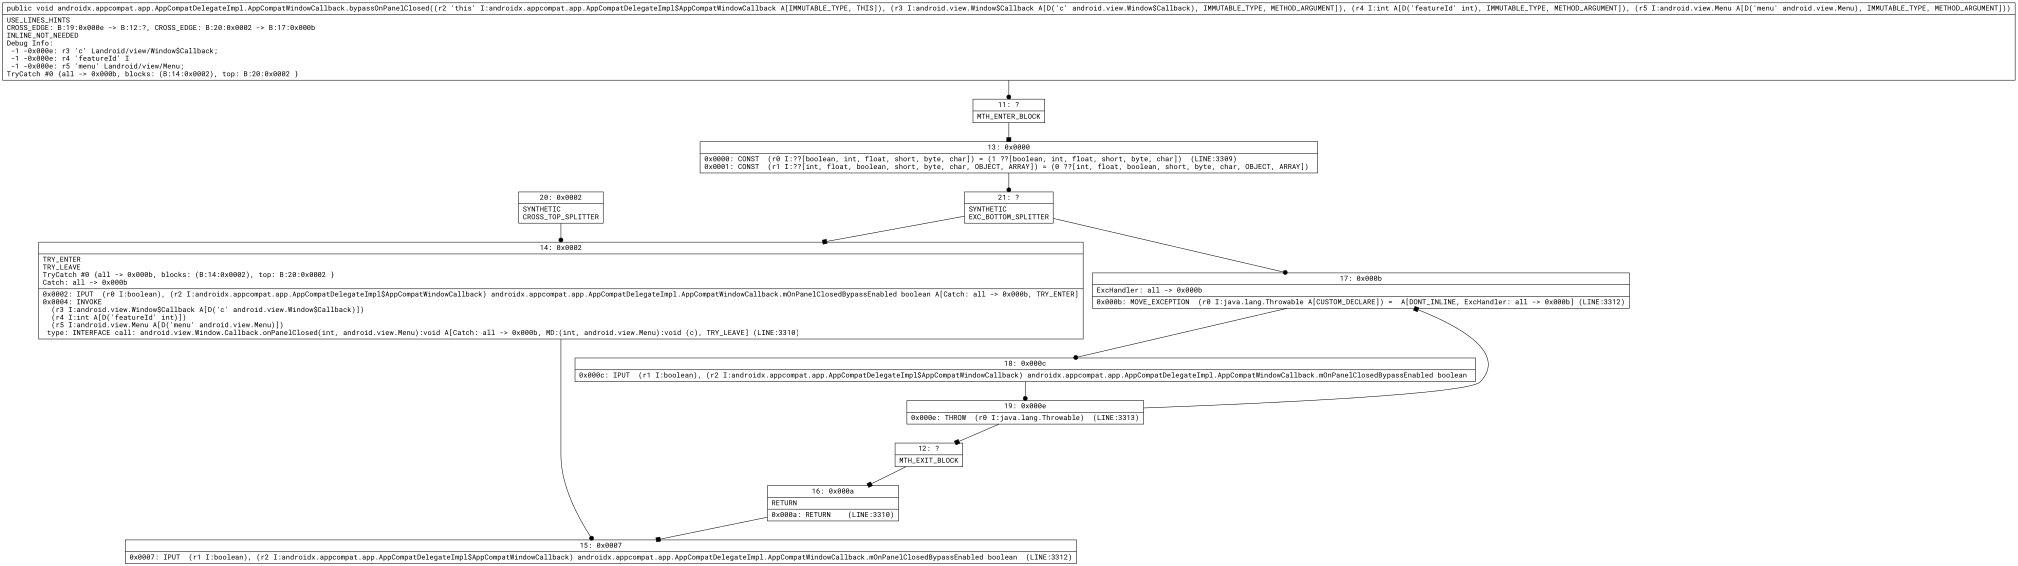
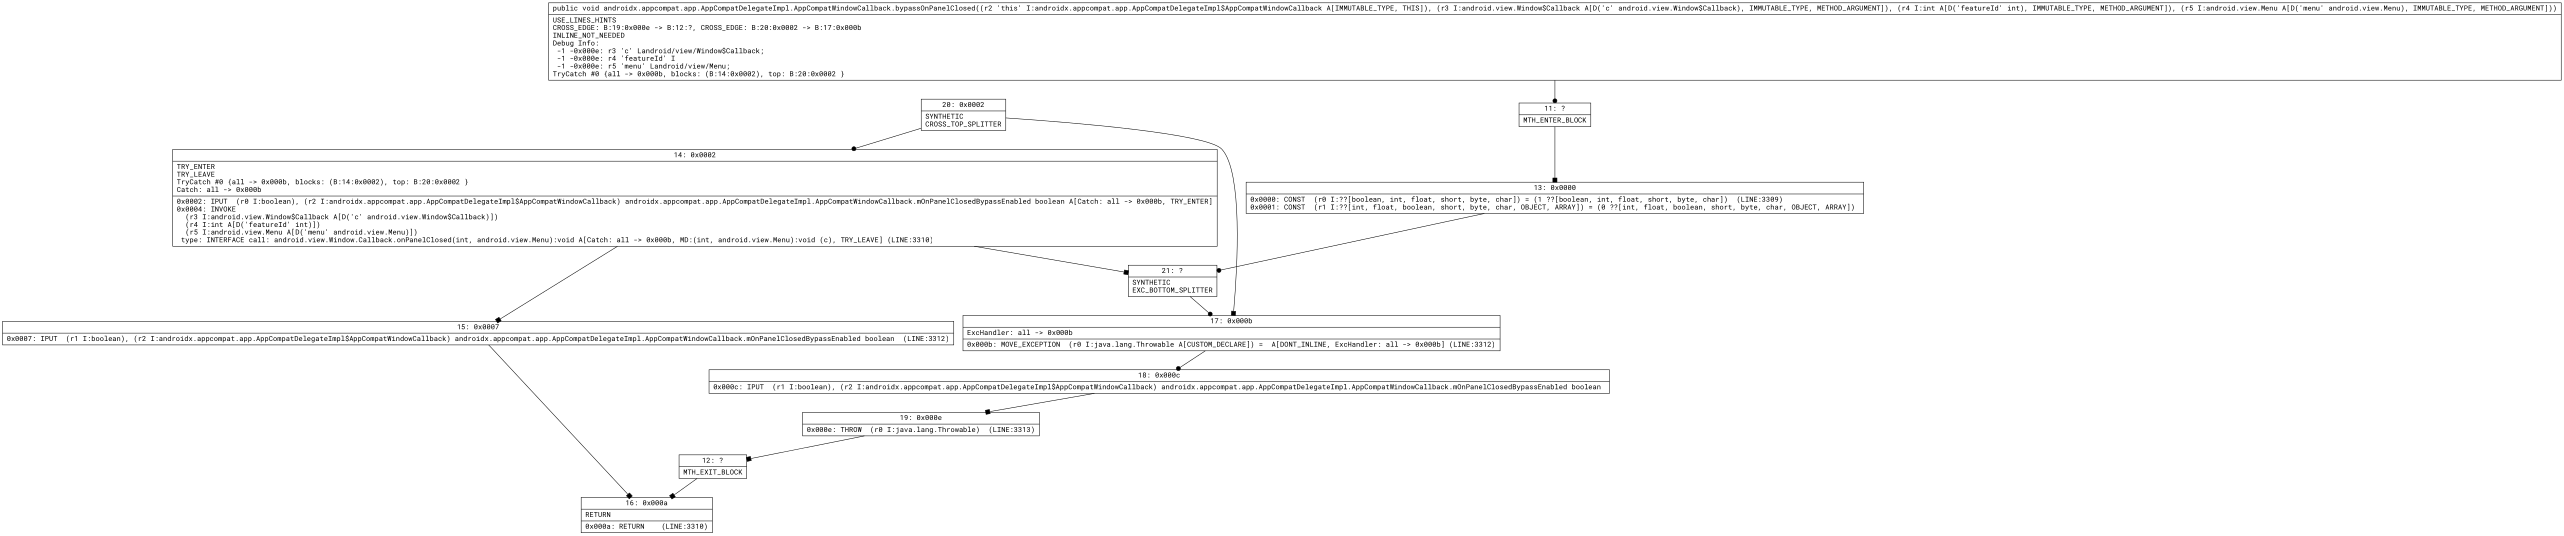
(896, 229) -> (1049, 259)
(1025, 389) -> (1043, 402)
(1368, 397) -> (1196, 139)
(561, 441) -> (559, 282)
(714, 528) -> (558, 419)
